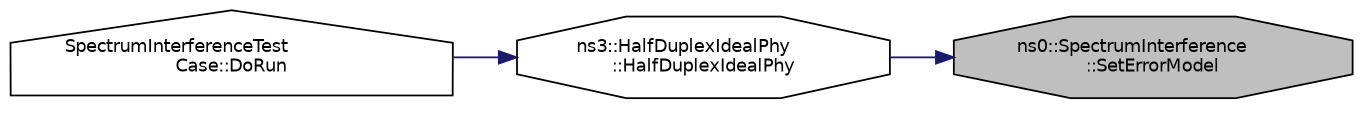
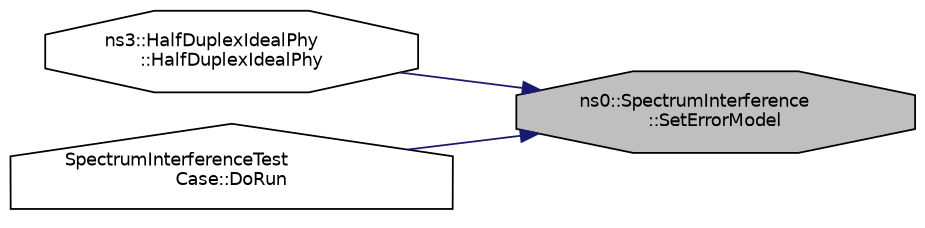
(476, 57) -> (464, 143)
